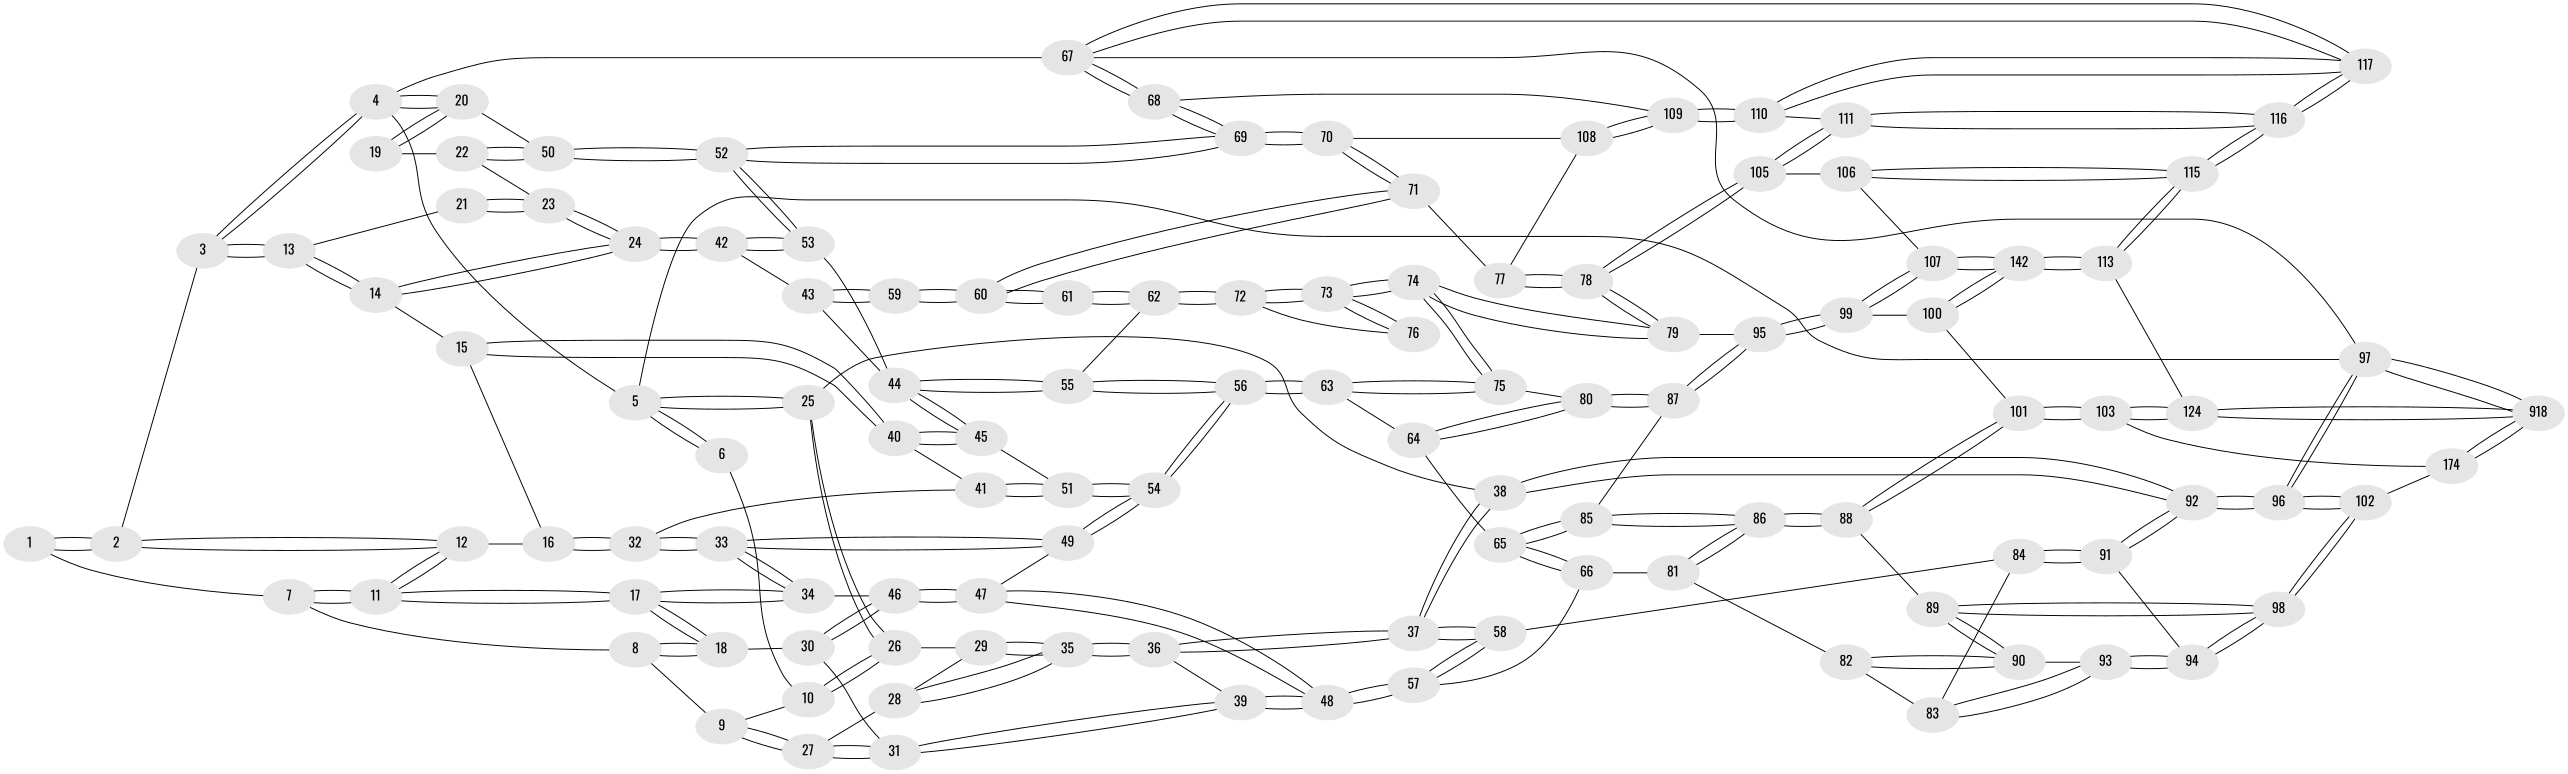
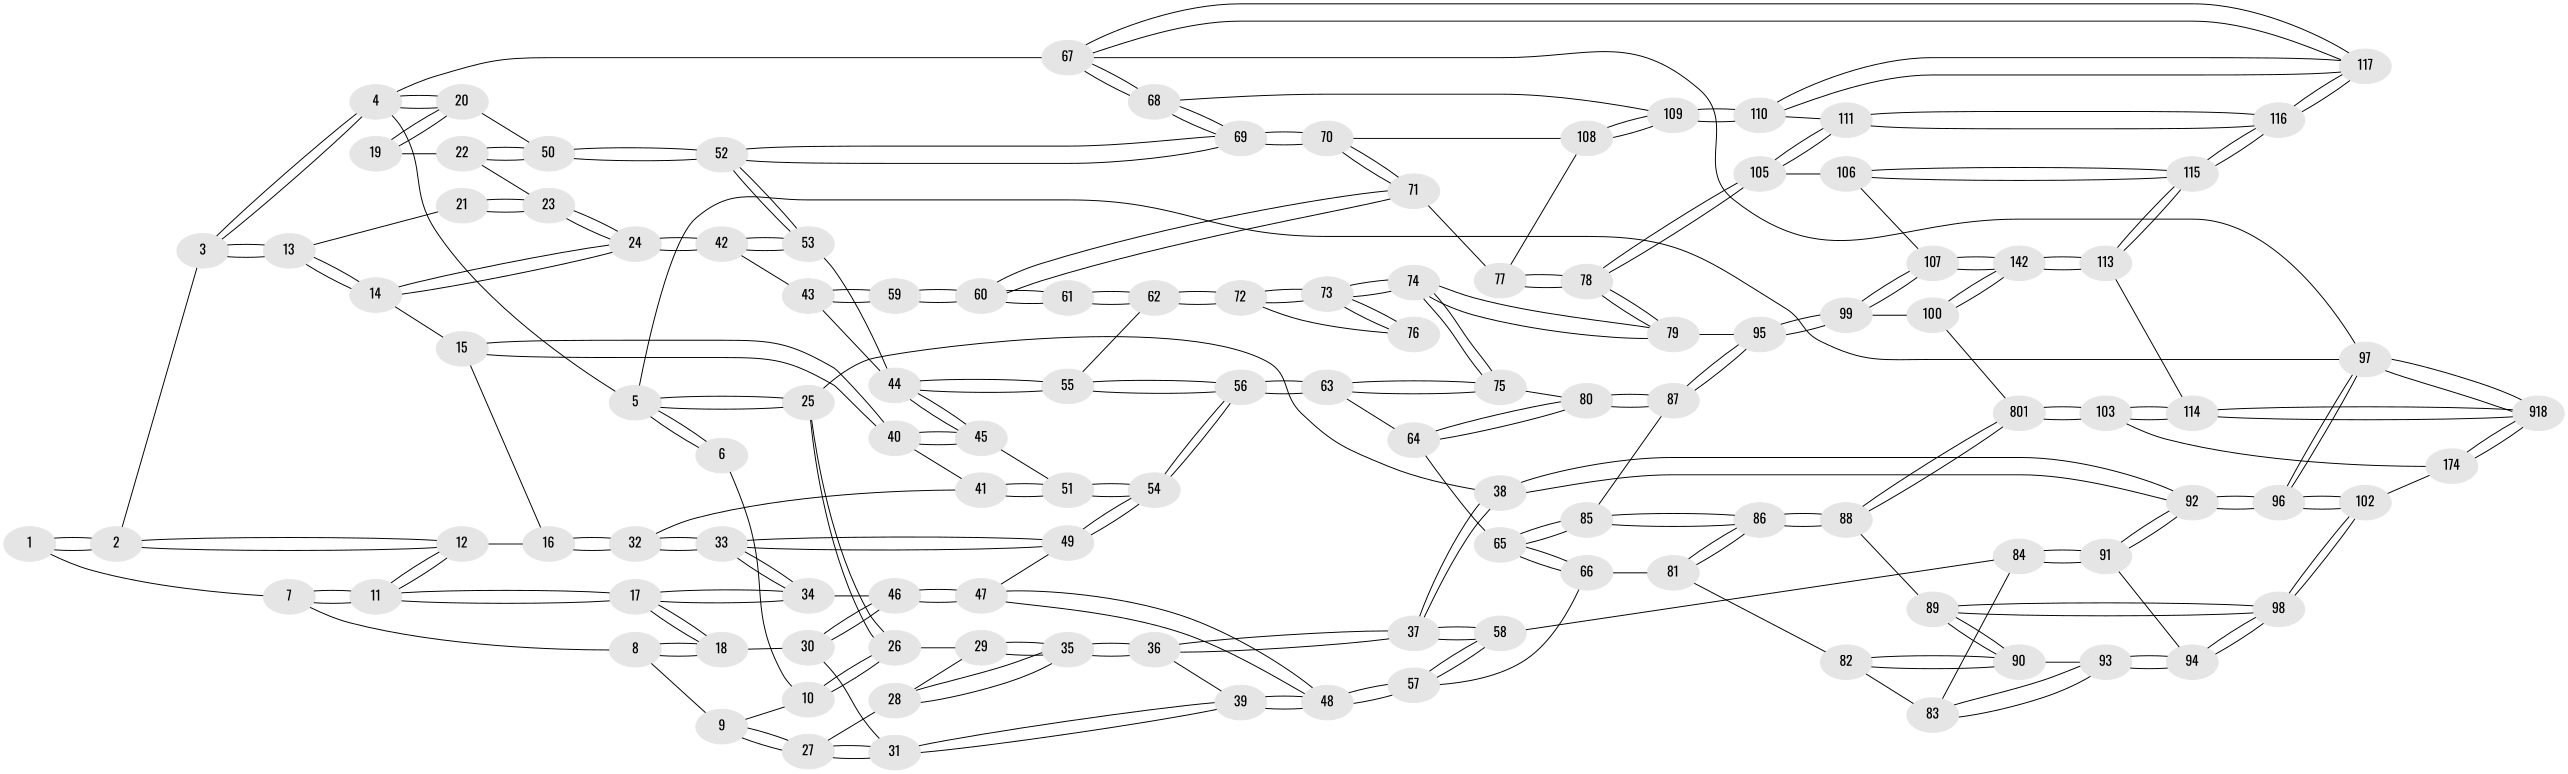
(2019, 413) -> (2019, 413)
(2192, 413) -> (2192, 413)
